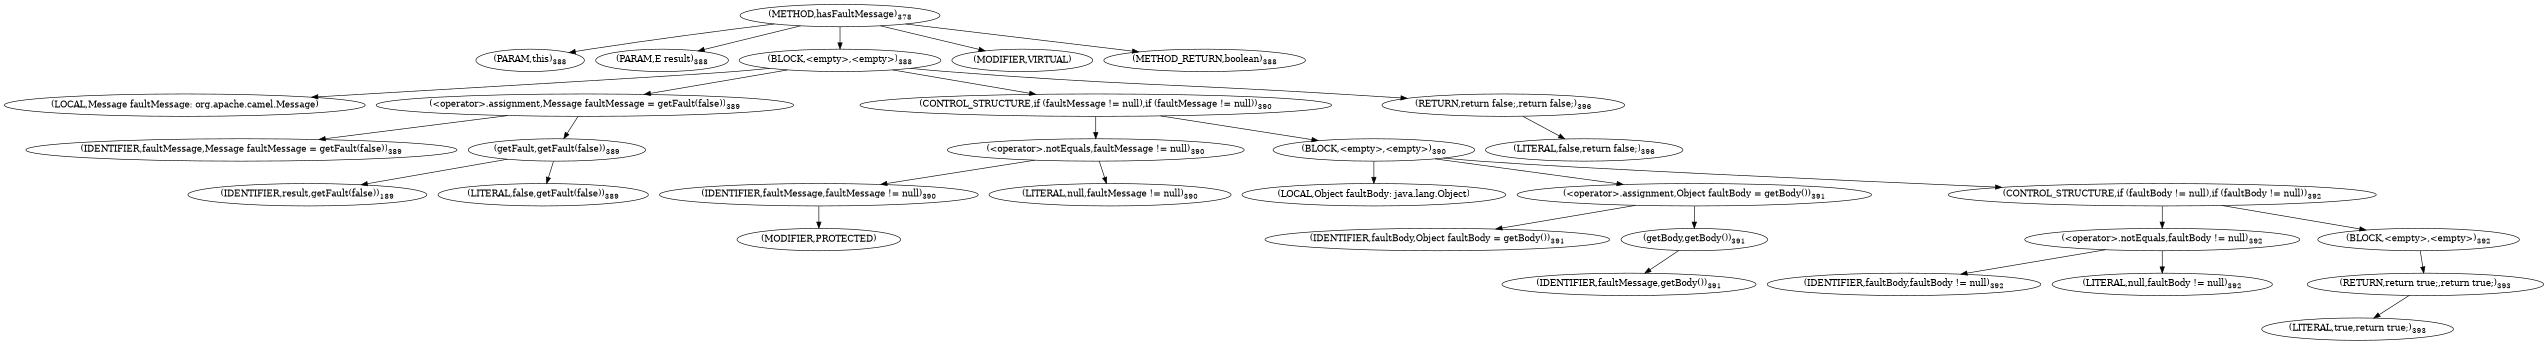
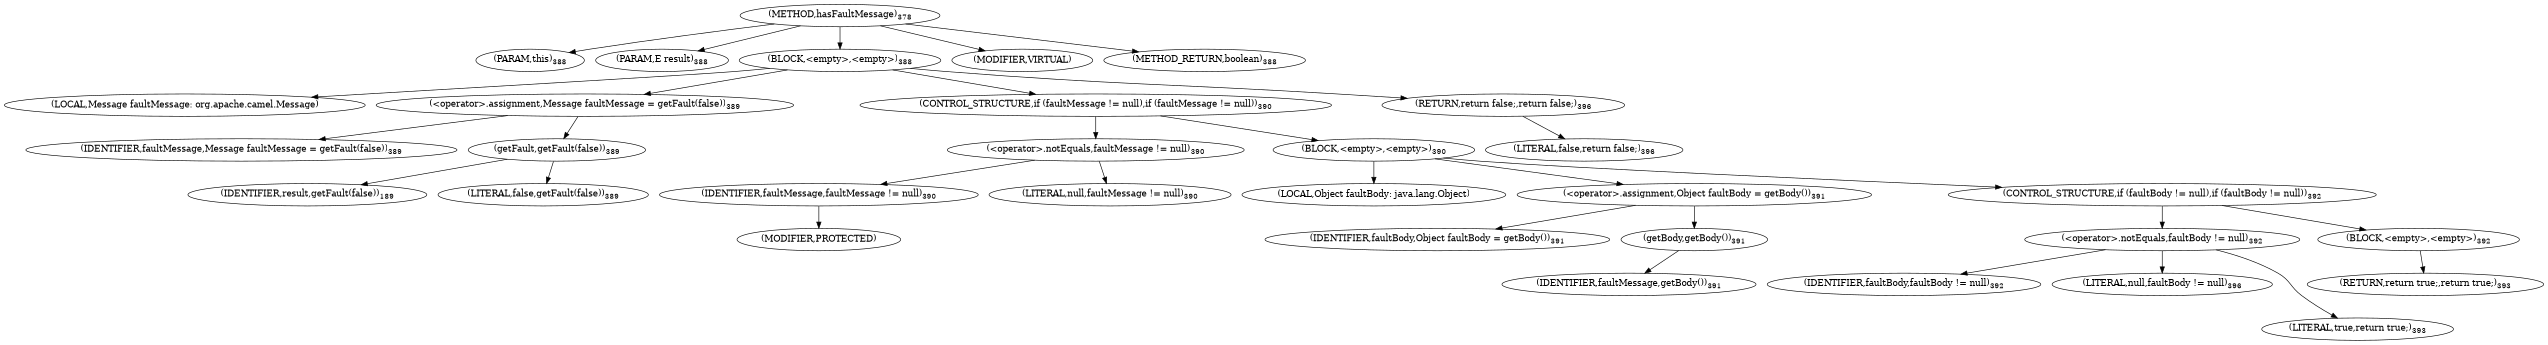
(2235, 283) -> (2235, 283)
(2394, 305) -> (2279, 274)
